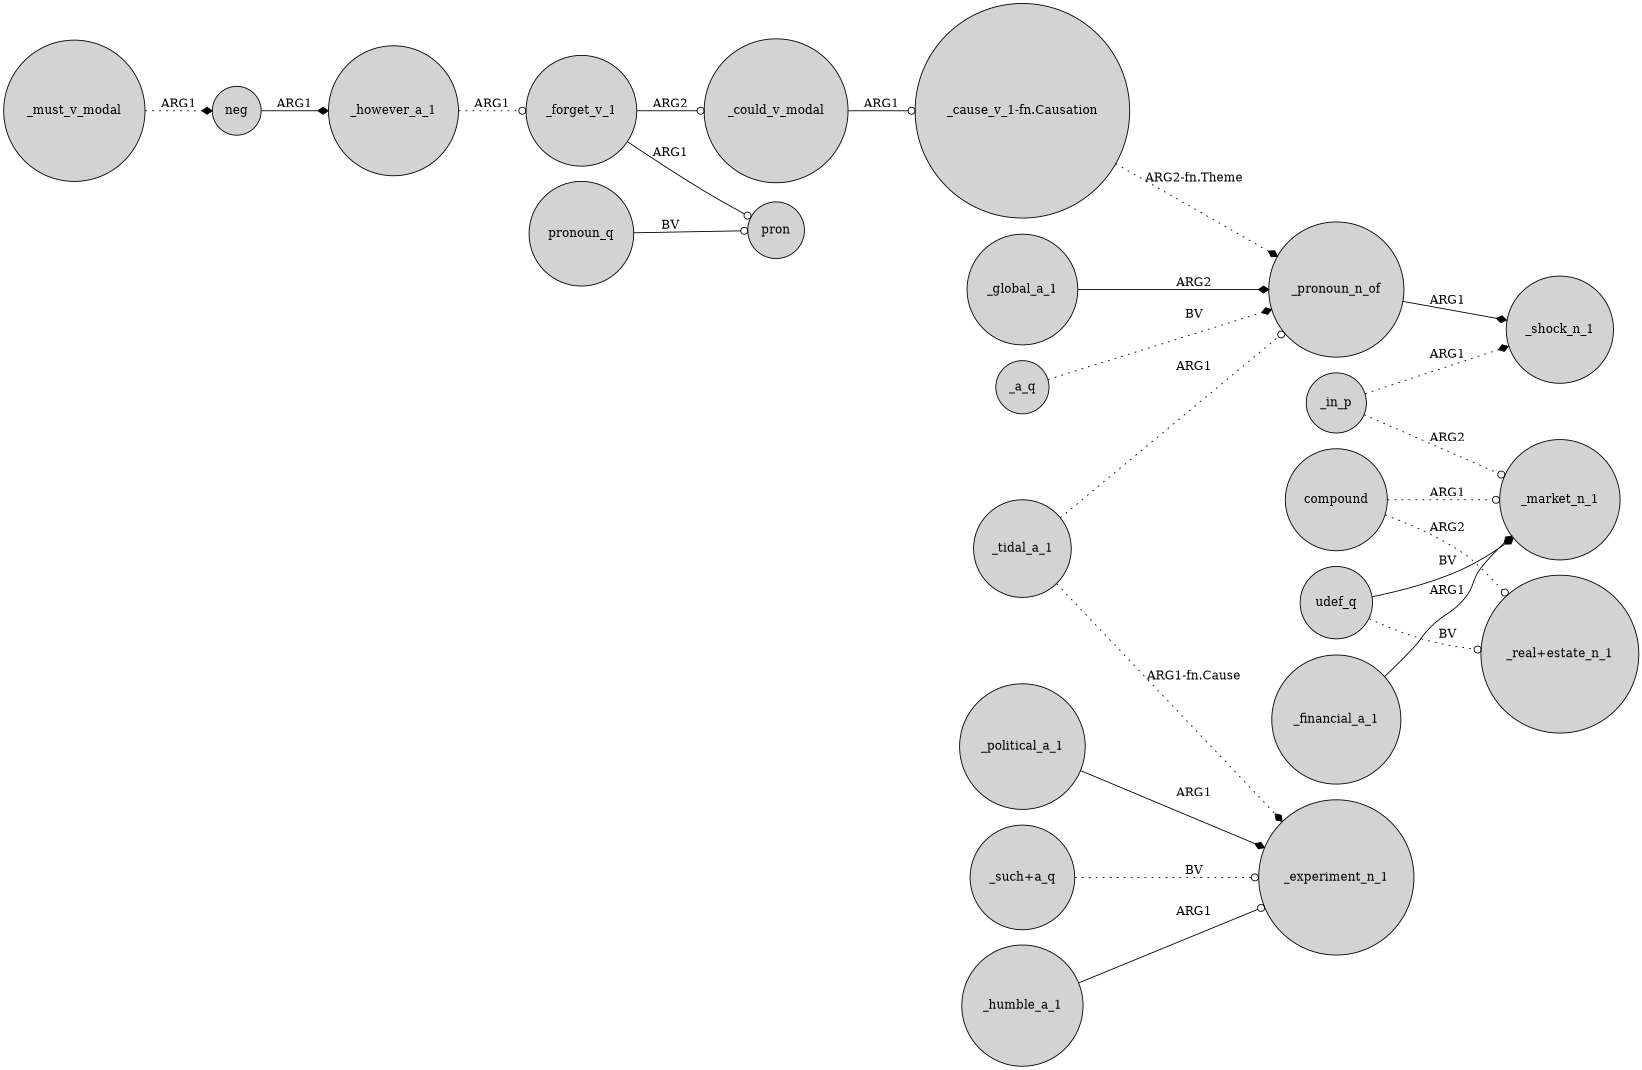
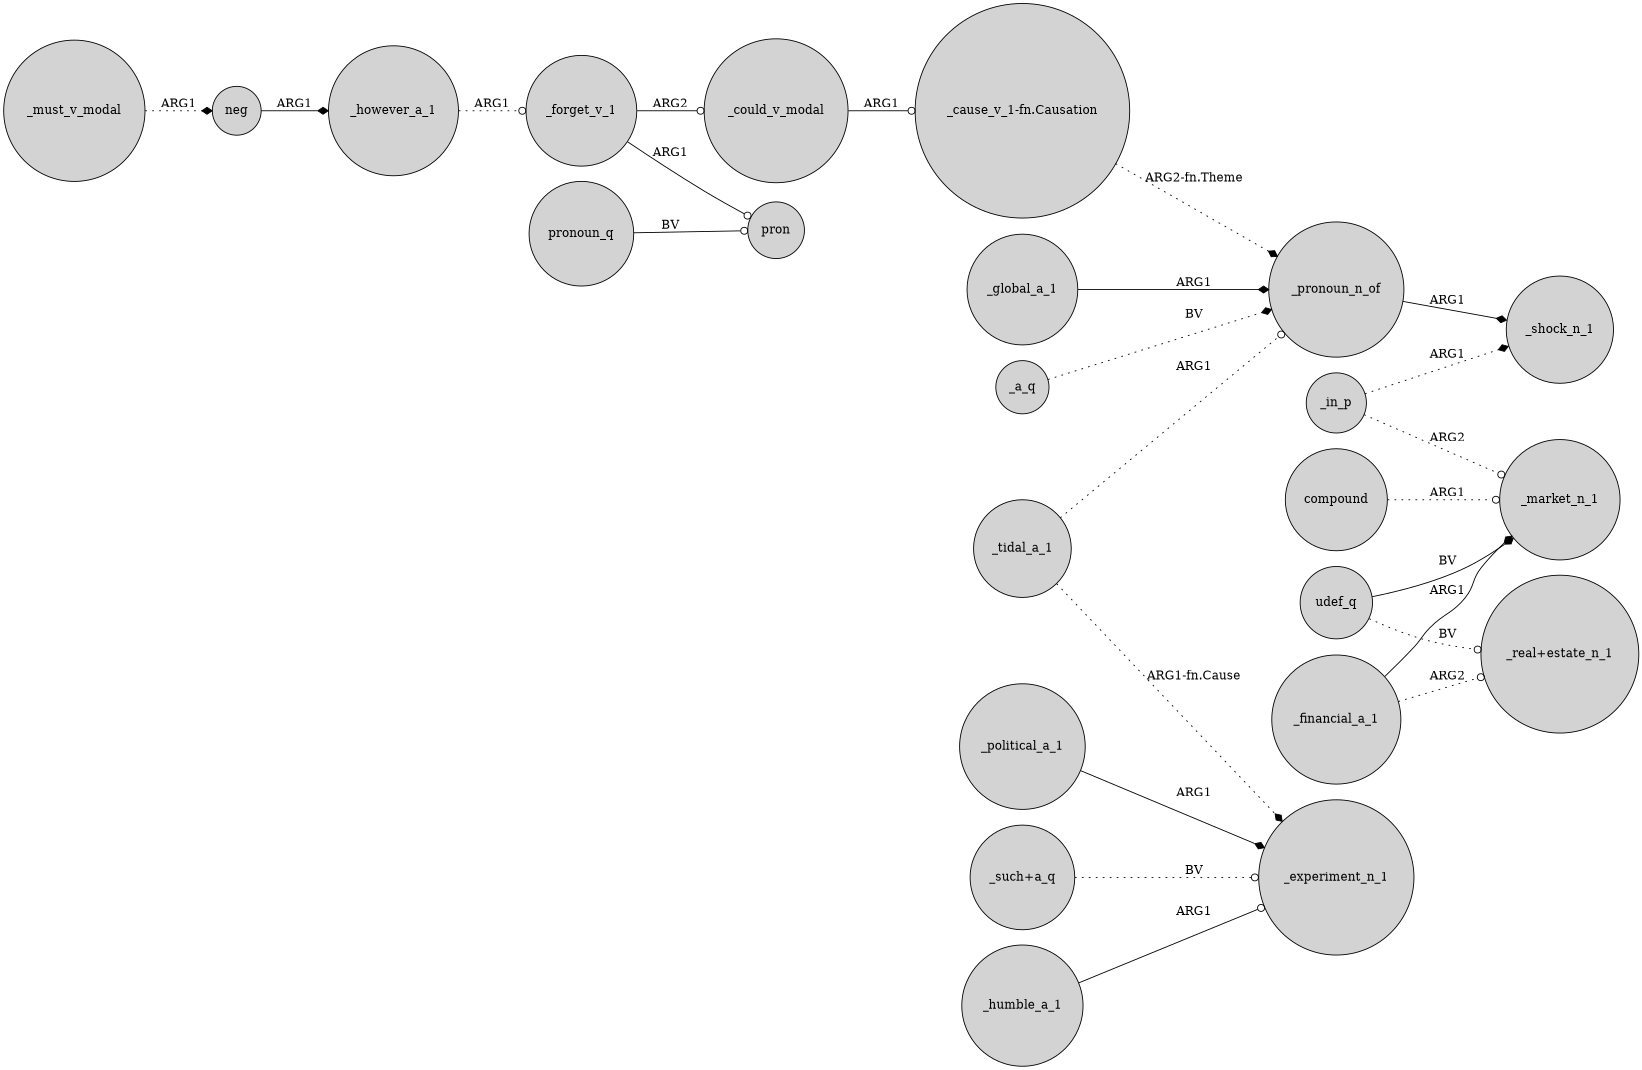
(1194, 283) -> (1194, 283)
(1449, 544) -> (1438, 690)
